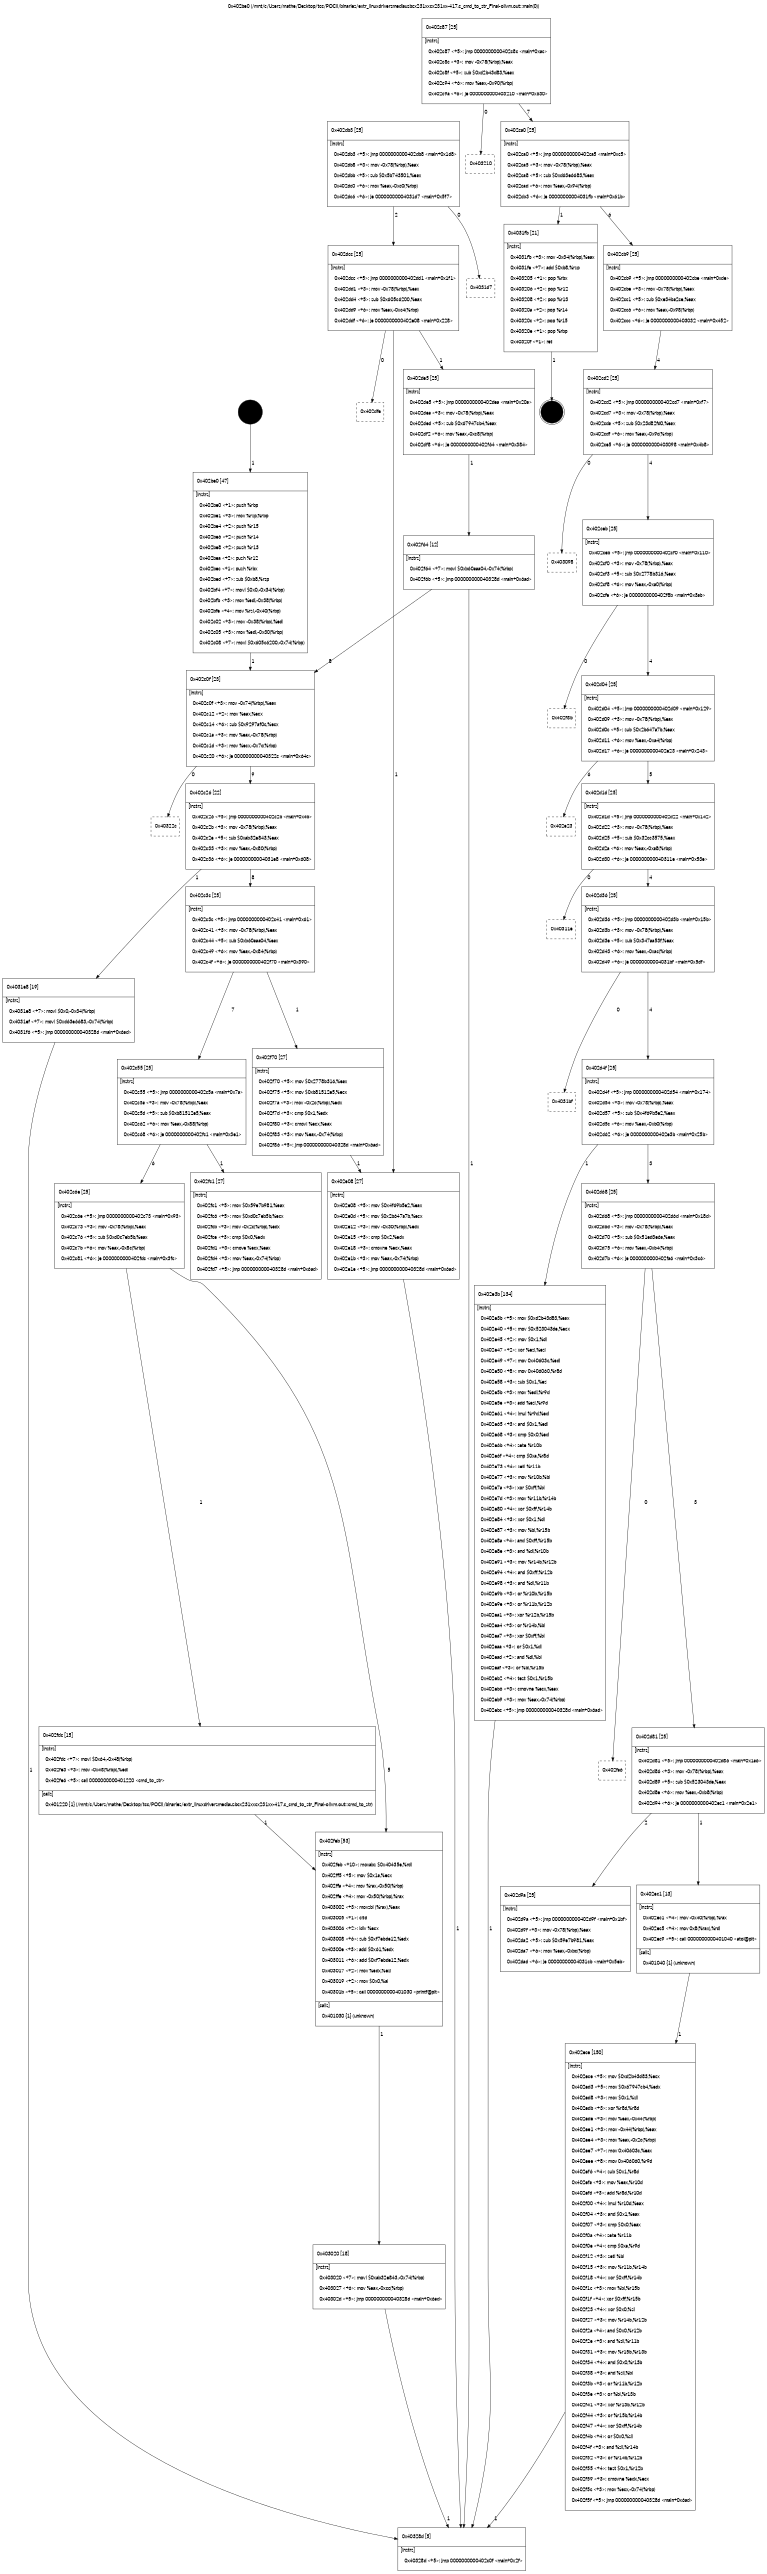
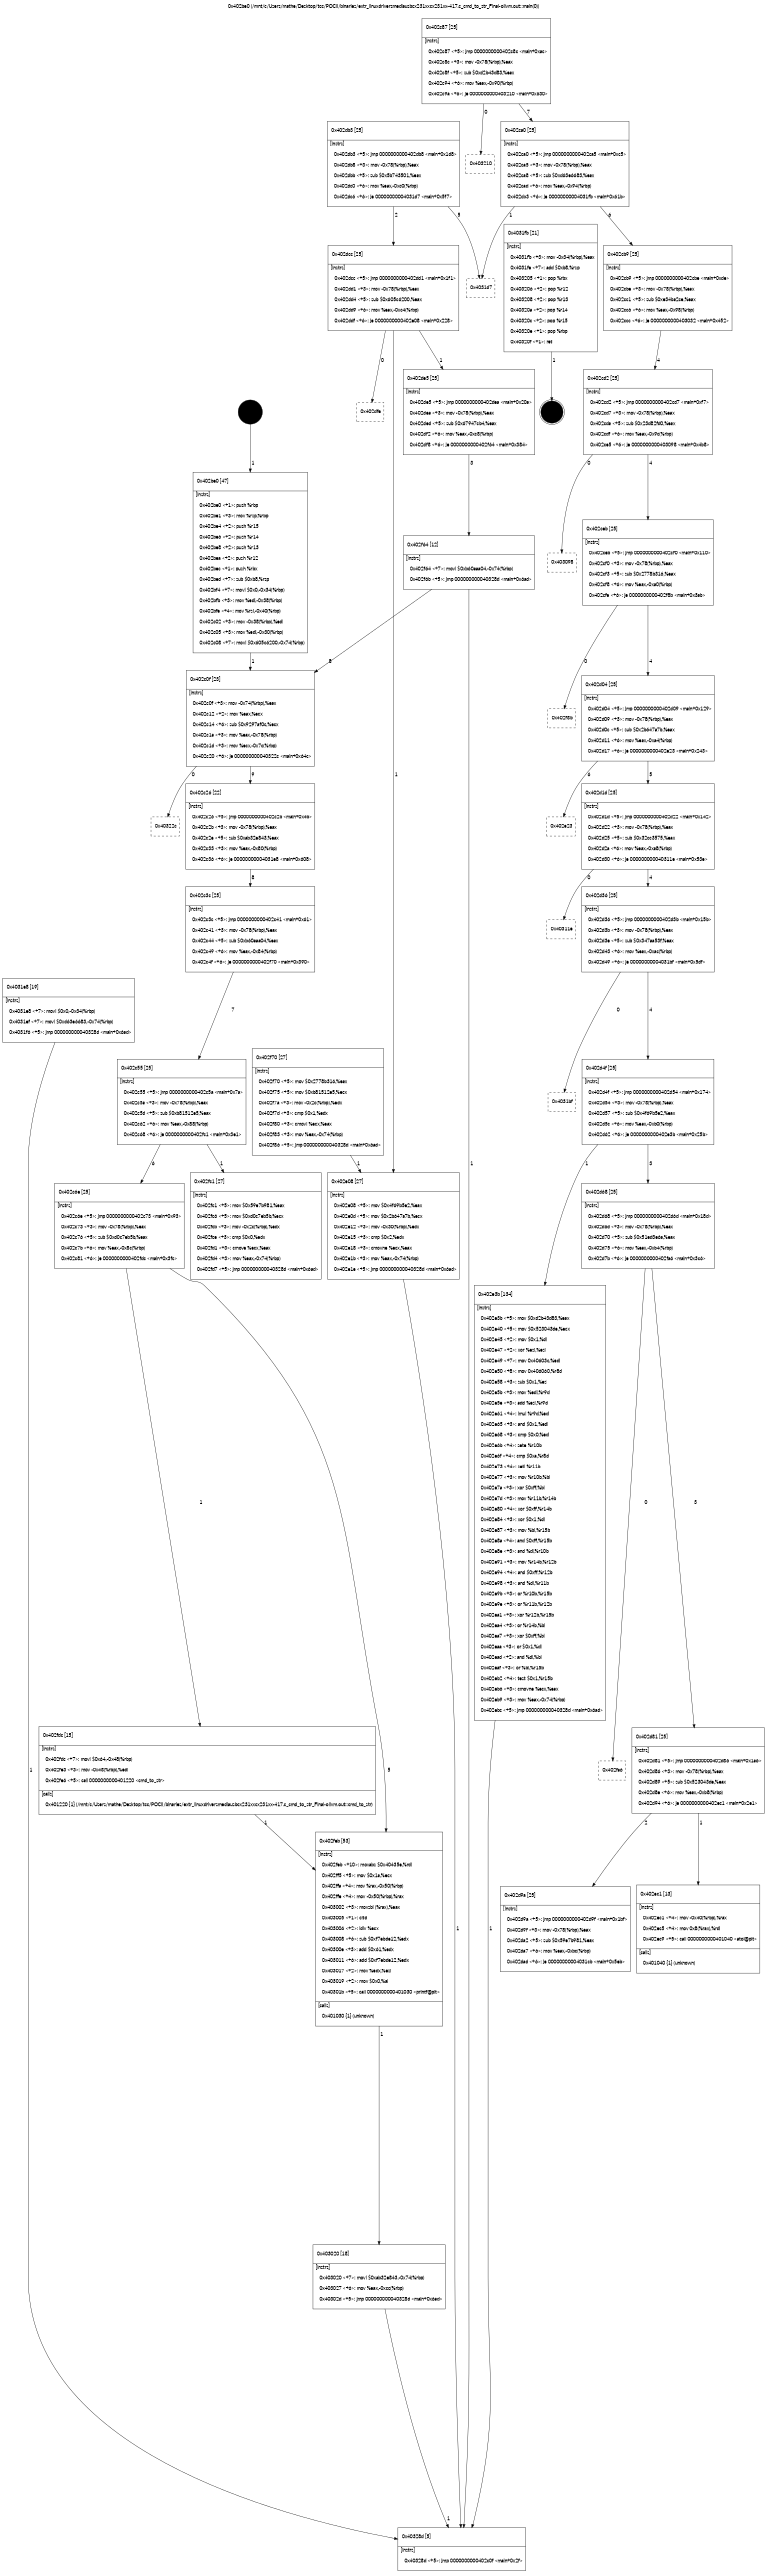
(559, 214) -> (494, 239)
(459, 215) -> (459, 215)
(471, 463) -> (471, 463)
(149, 921) -> none
(281, 1009) -> none
(630, 2277) -> none
